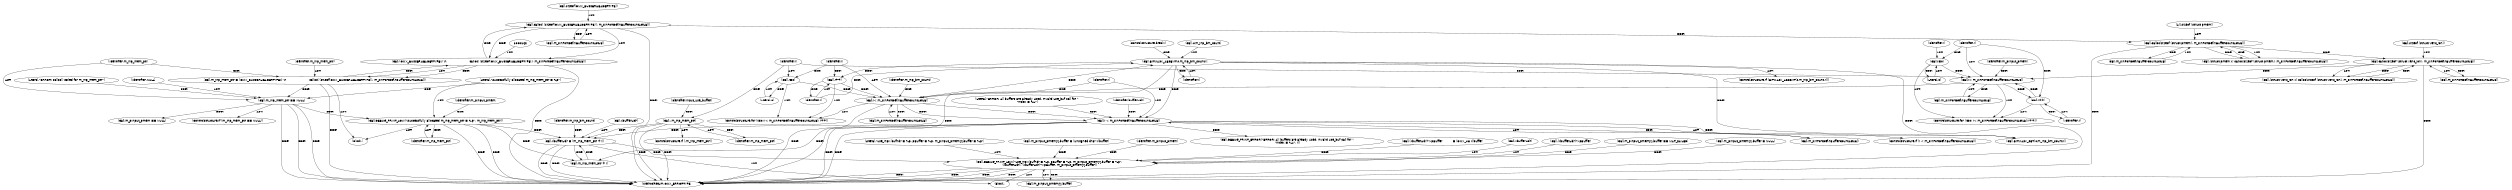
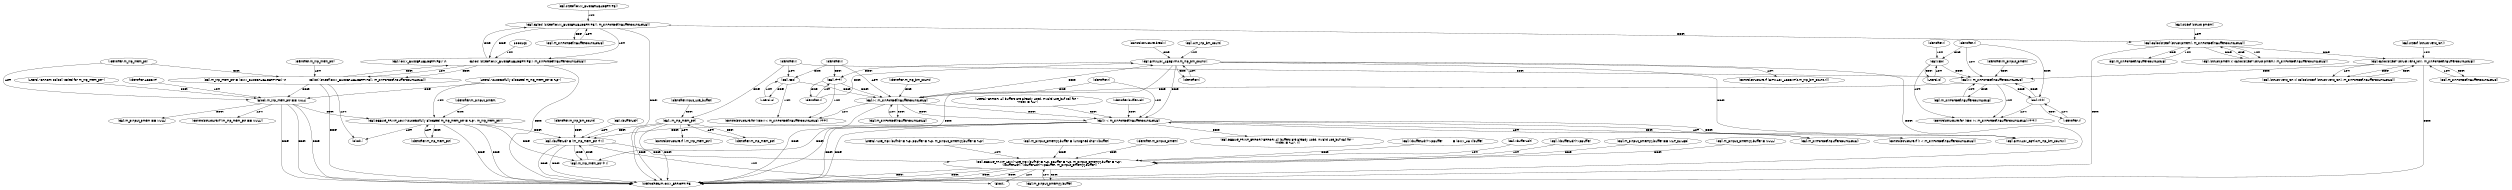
(2195, 25) -> (2195, 25)
(143, 80) -> (143, 80)
(282, 101) -> (282, 101)
